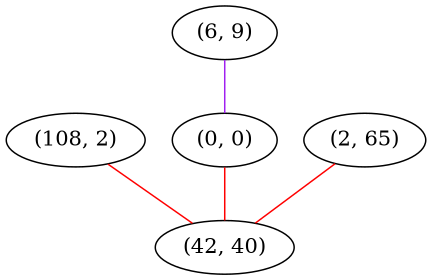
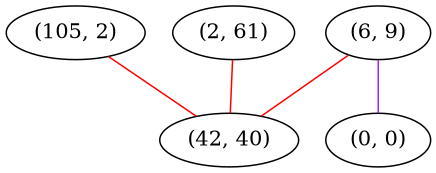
(76, 140) -> (76, 33)
(365, 140) -> (234, 33)
(225, 194) -> (305, 86)
